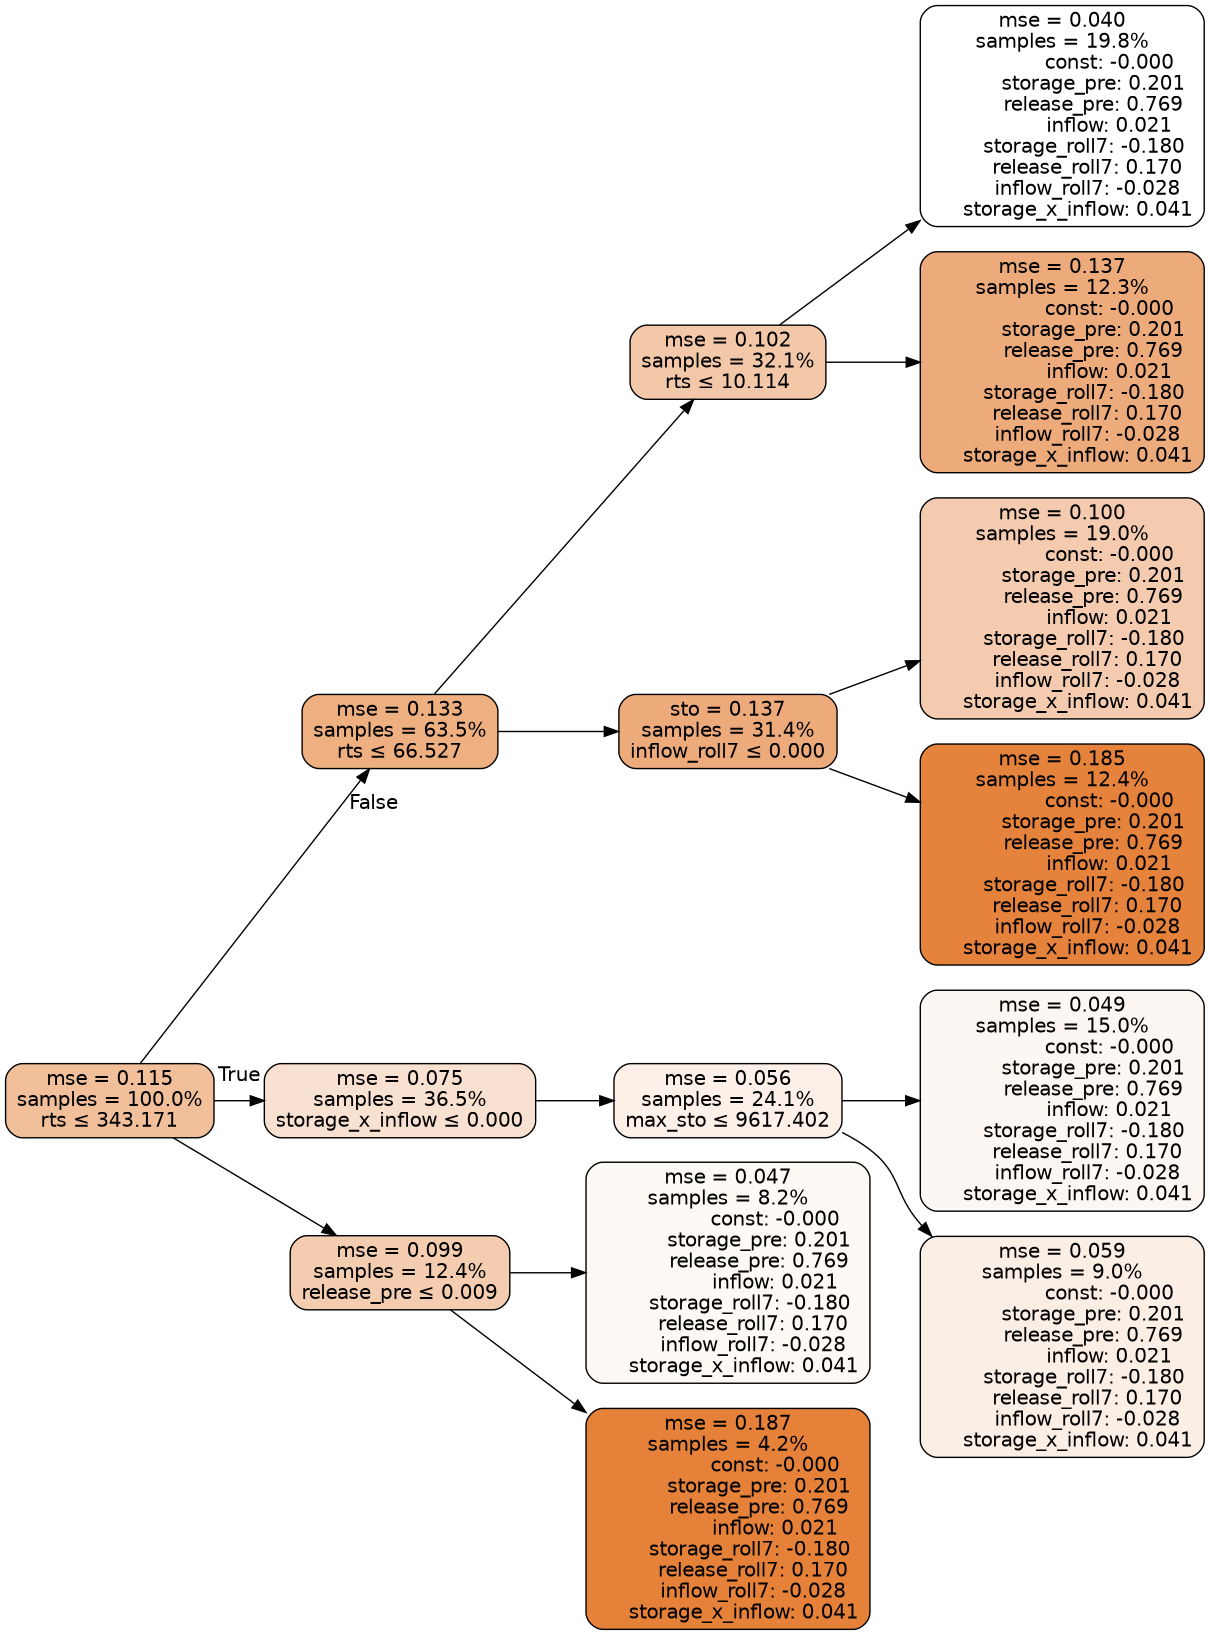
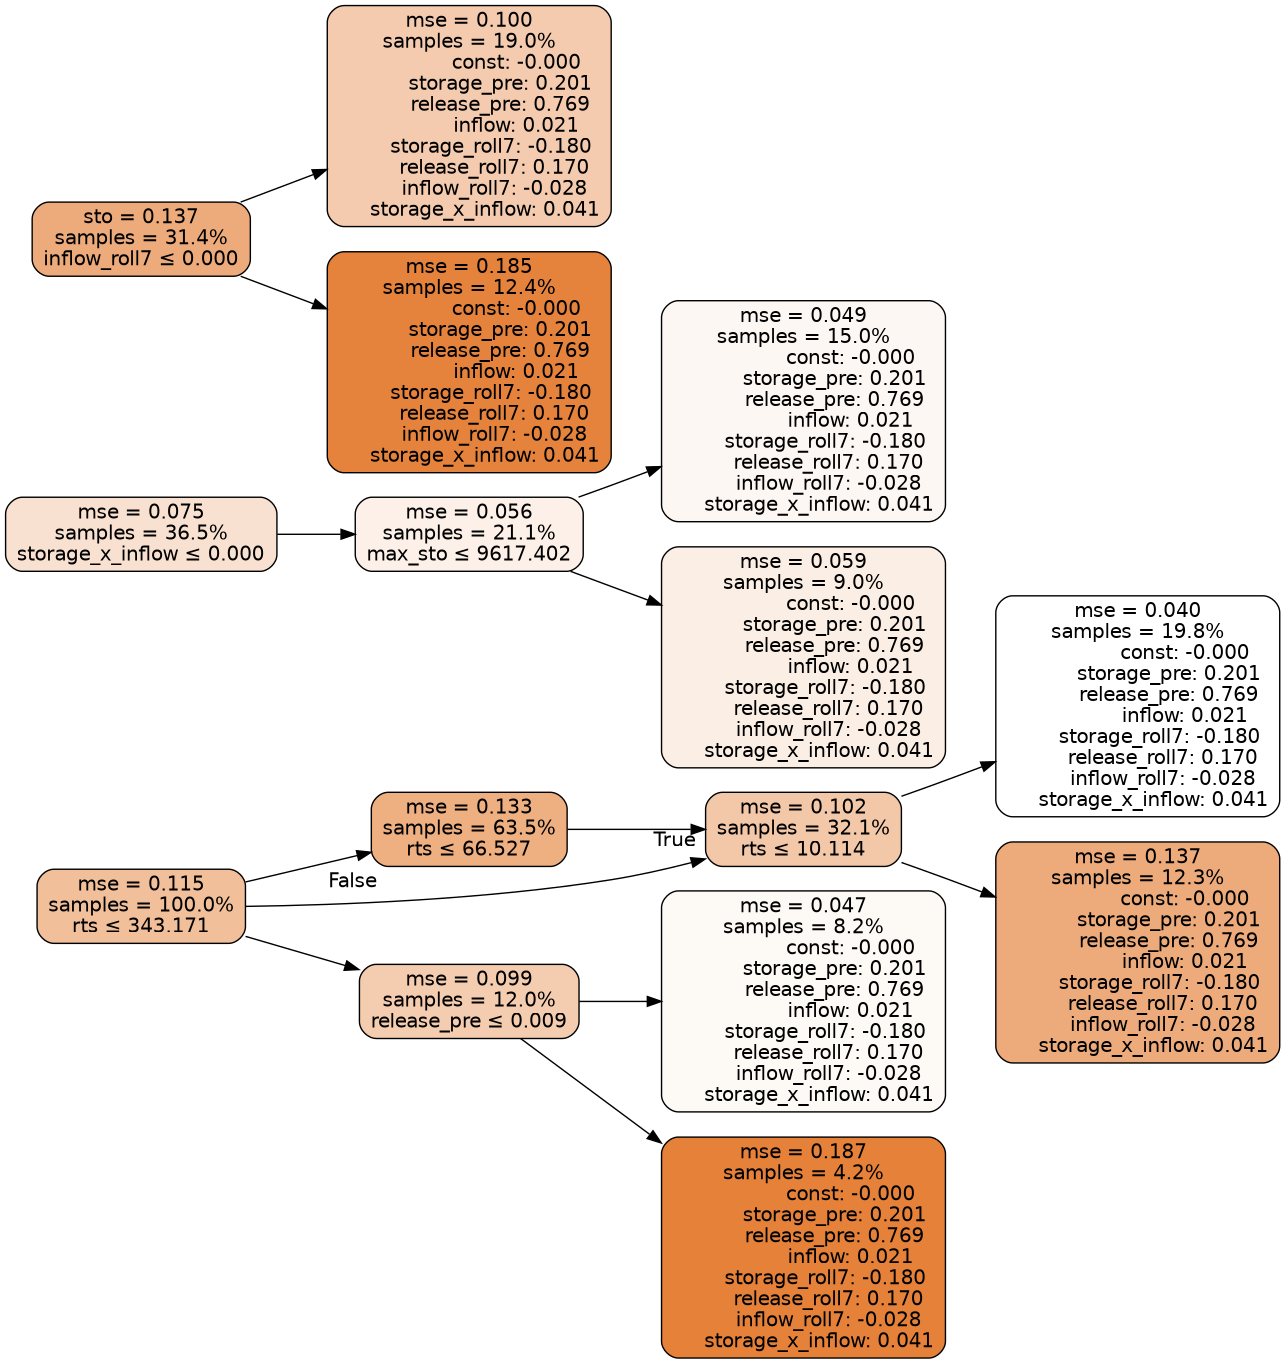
(551, 731) -> none
(232, 1101) -> (470, 896)
(728, 1101) -> (469, 534)
(400, 1273) -> (469, 1001)
